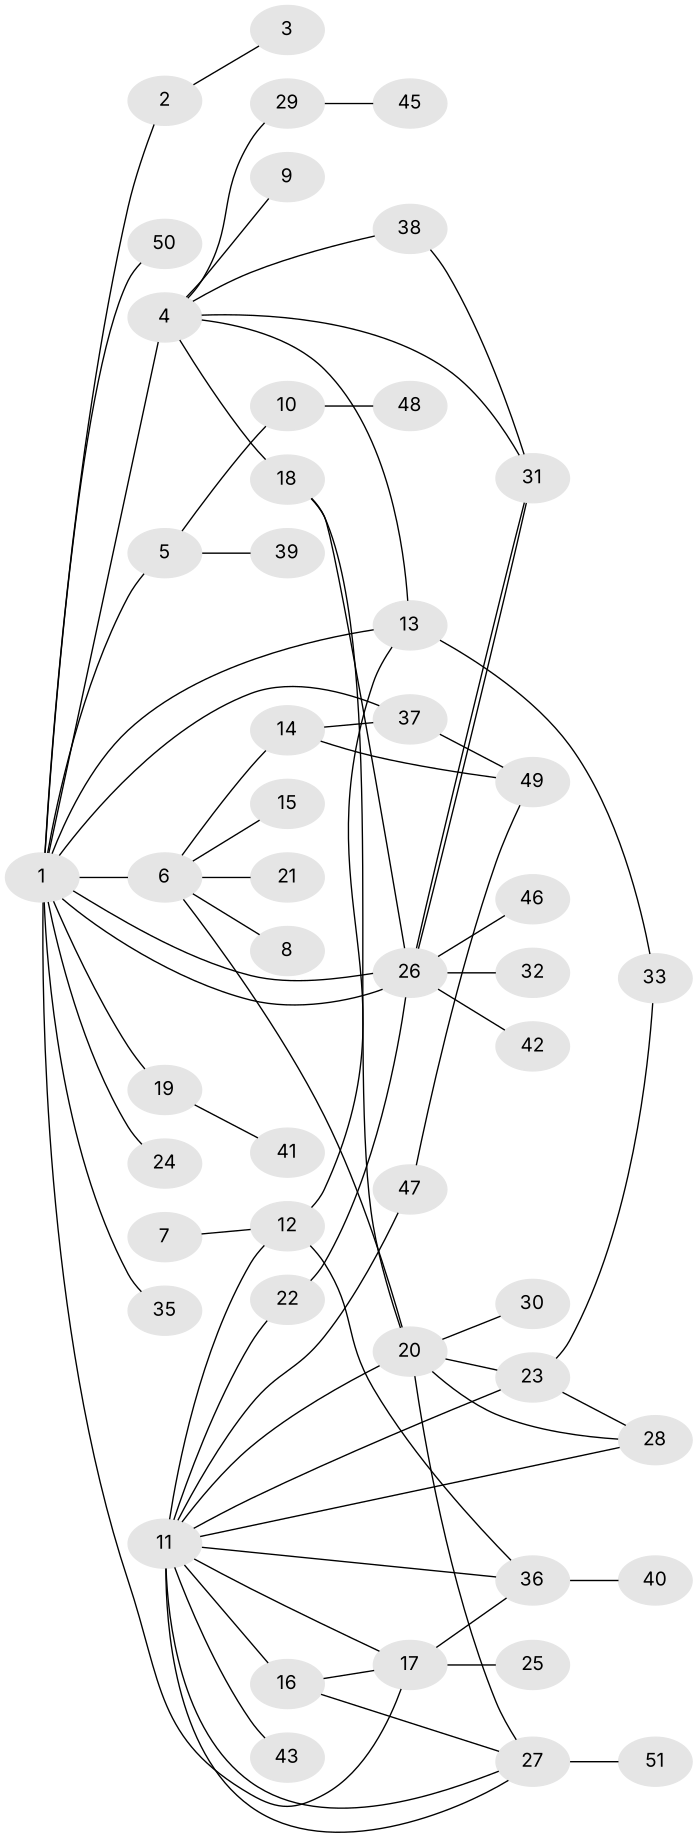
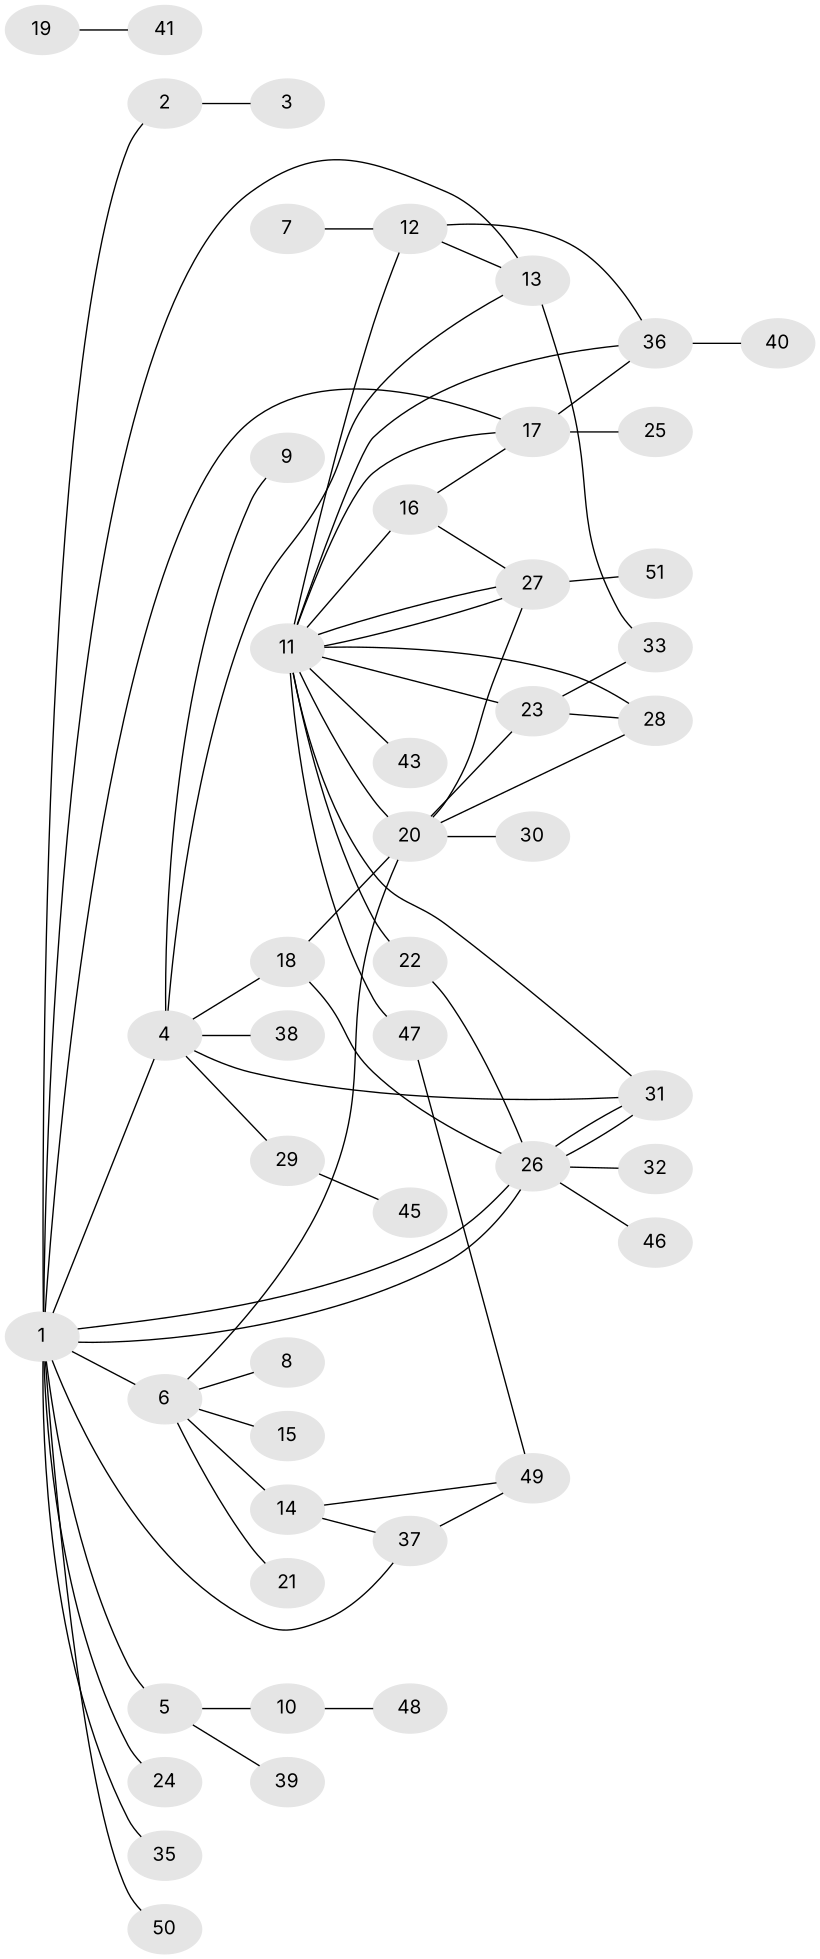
(485, 348) -> (417, 907)
(94, 988) -> none
(533, 1046) -> none
